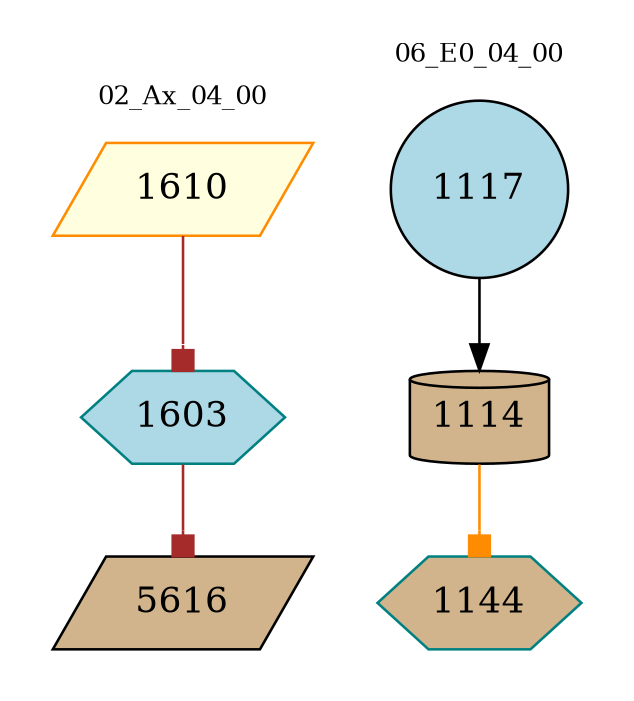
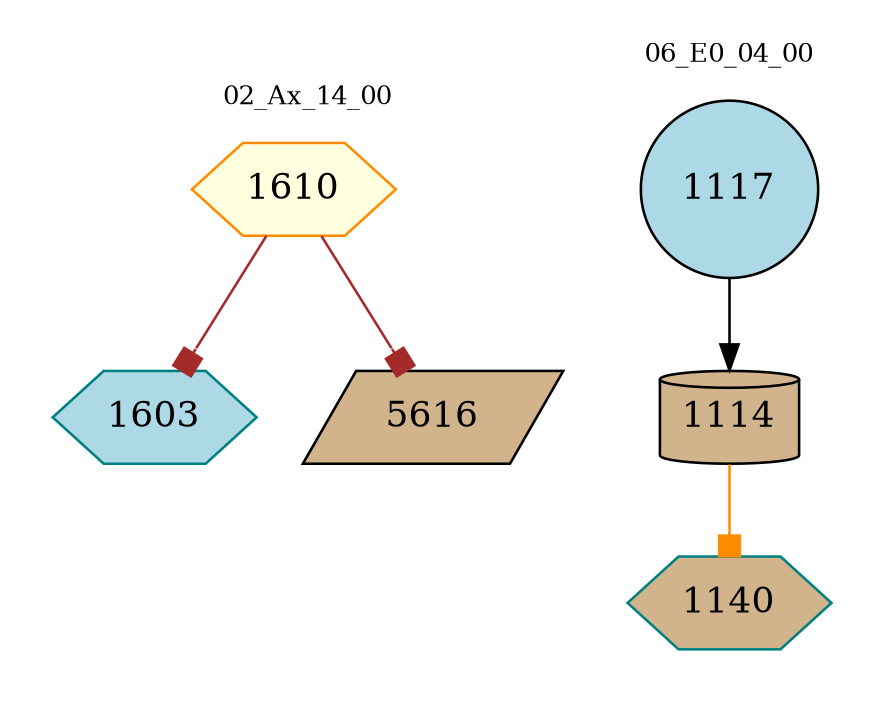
(183, 98) -> (308, 98)
(183, 189) -> (294, 189)
(183, 497) -> (356, 292)
(479, 603) -> (730, 603)
